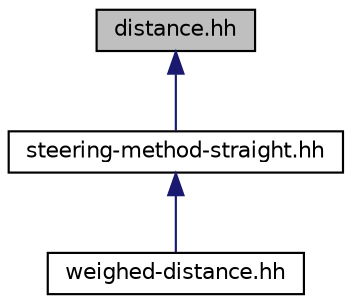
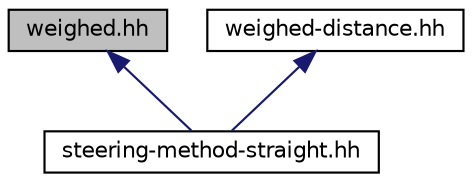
(176, 30) -> (88, 30)
(176, 224) -> (266, 99)
